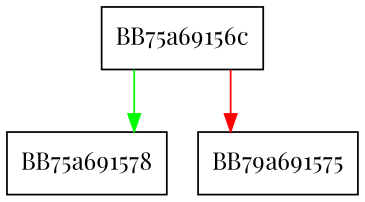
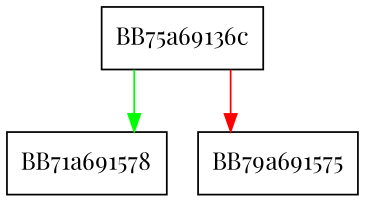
(182, 38) -> (182, 38)
(87, 163) -> (87, 163)
